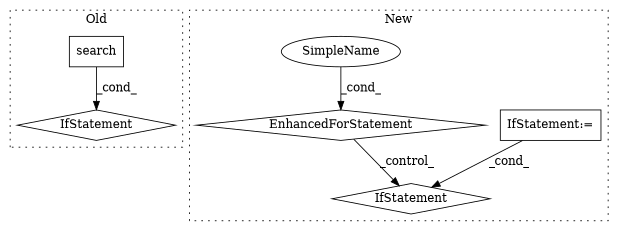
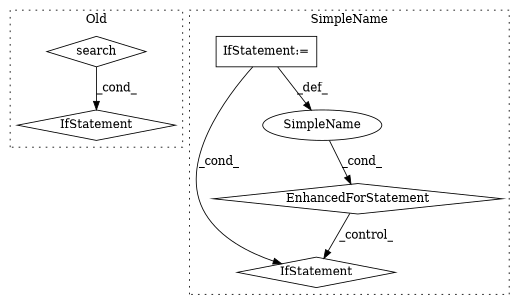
(399, 20) -> (349, 20)
(96, 52) -> (96, 52)
none -> (292, 85)
